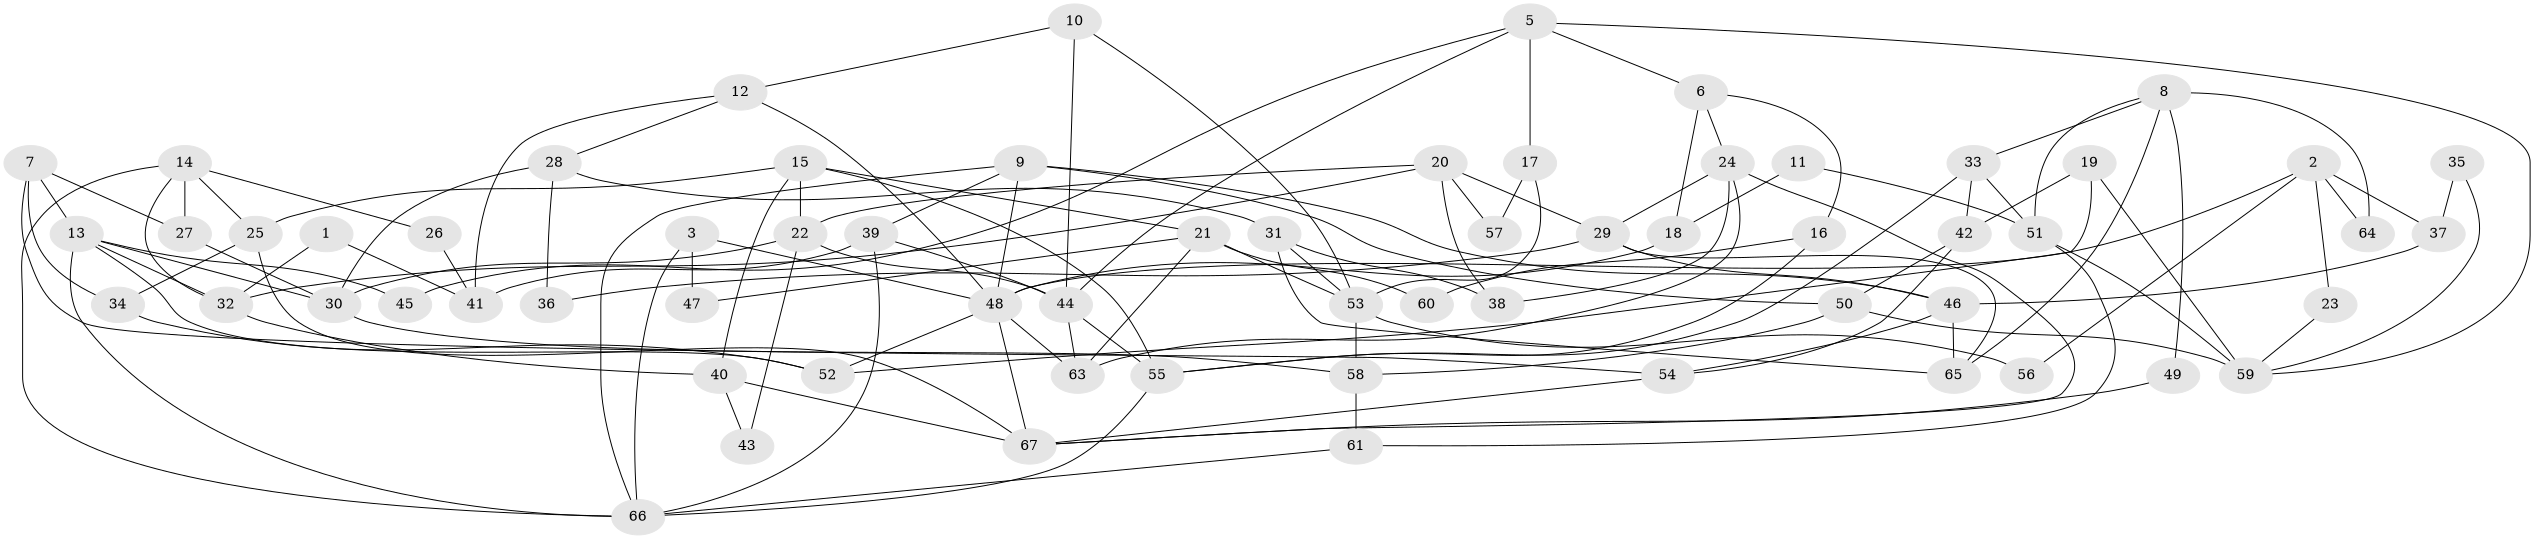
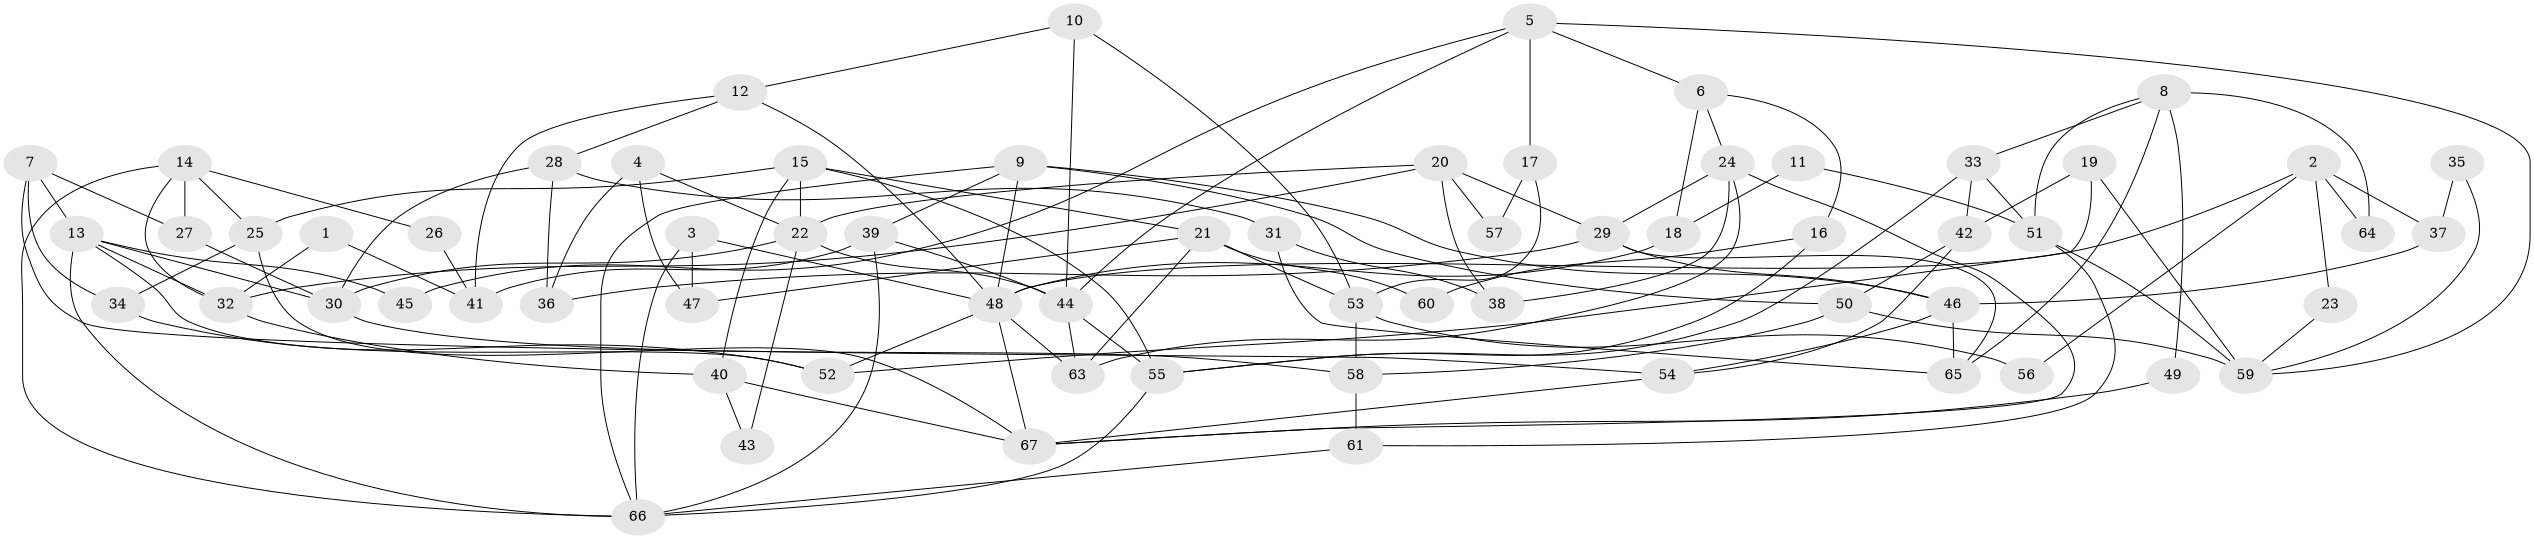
none -> (638, 163)
(1325, 278) -> none
